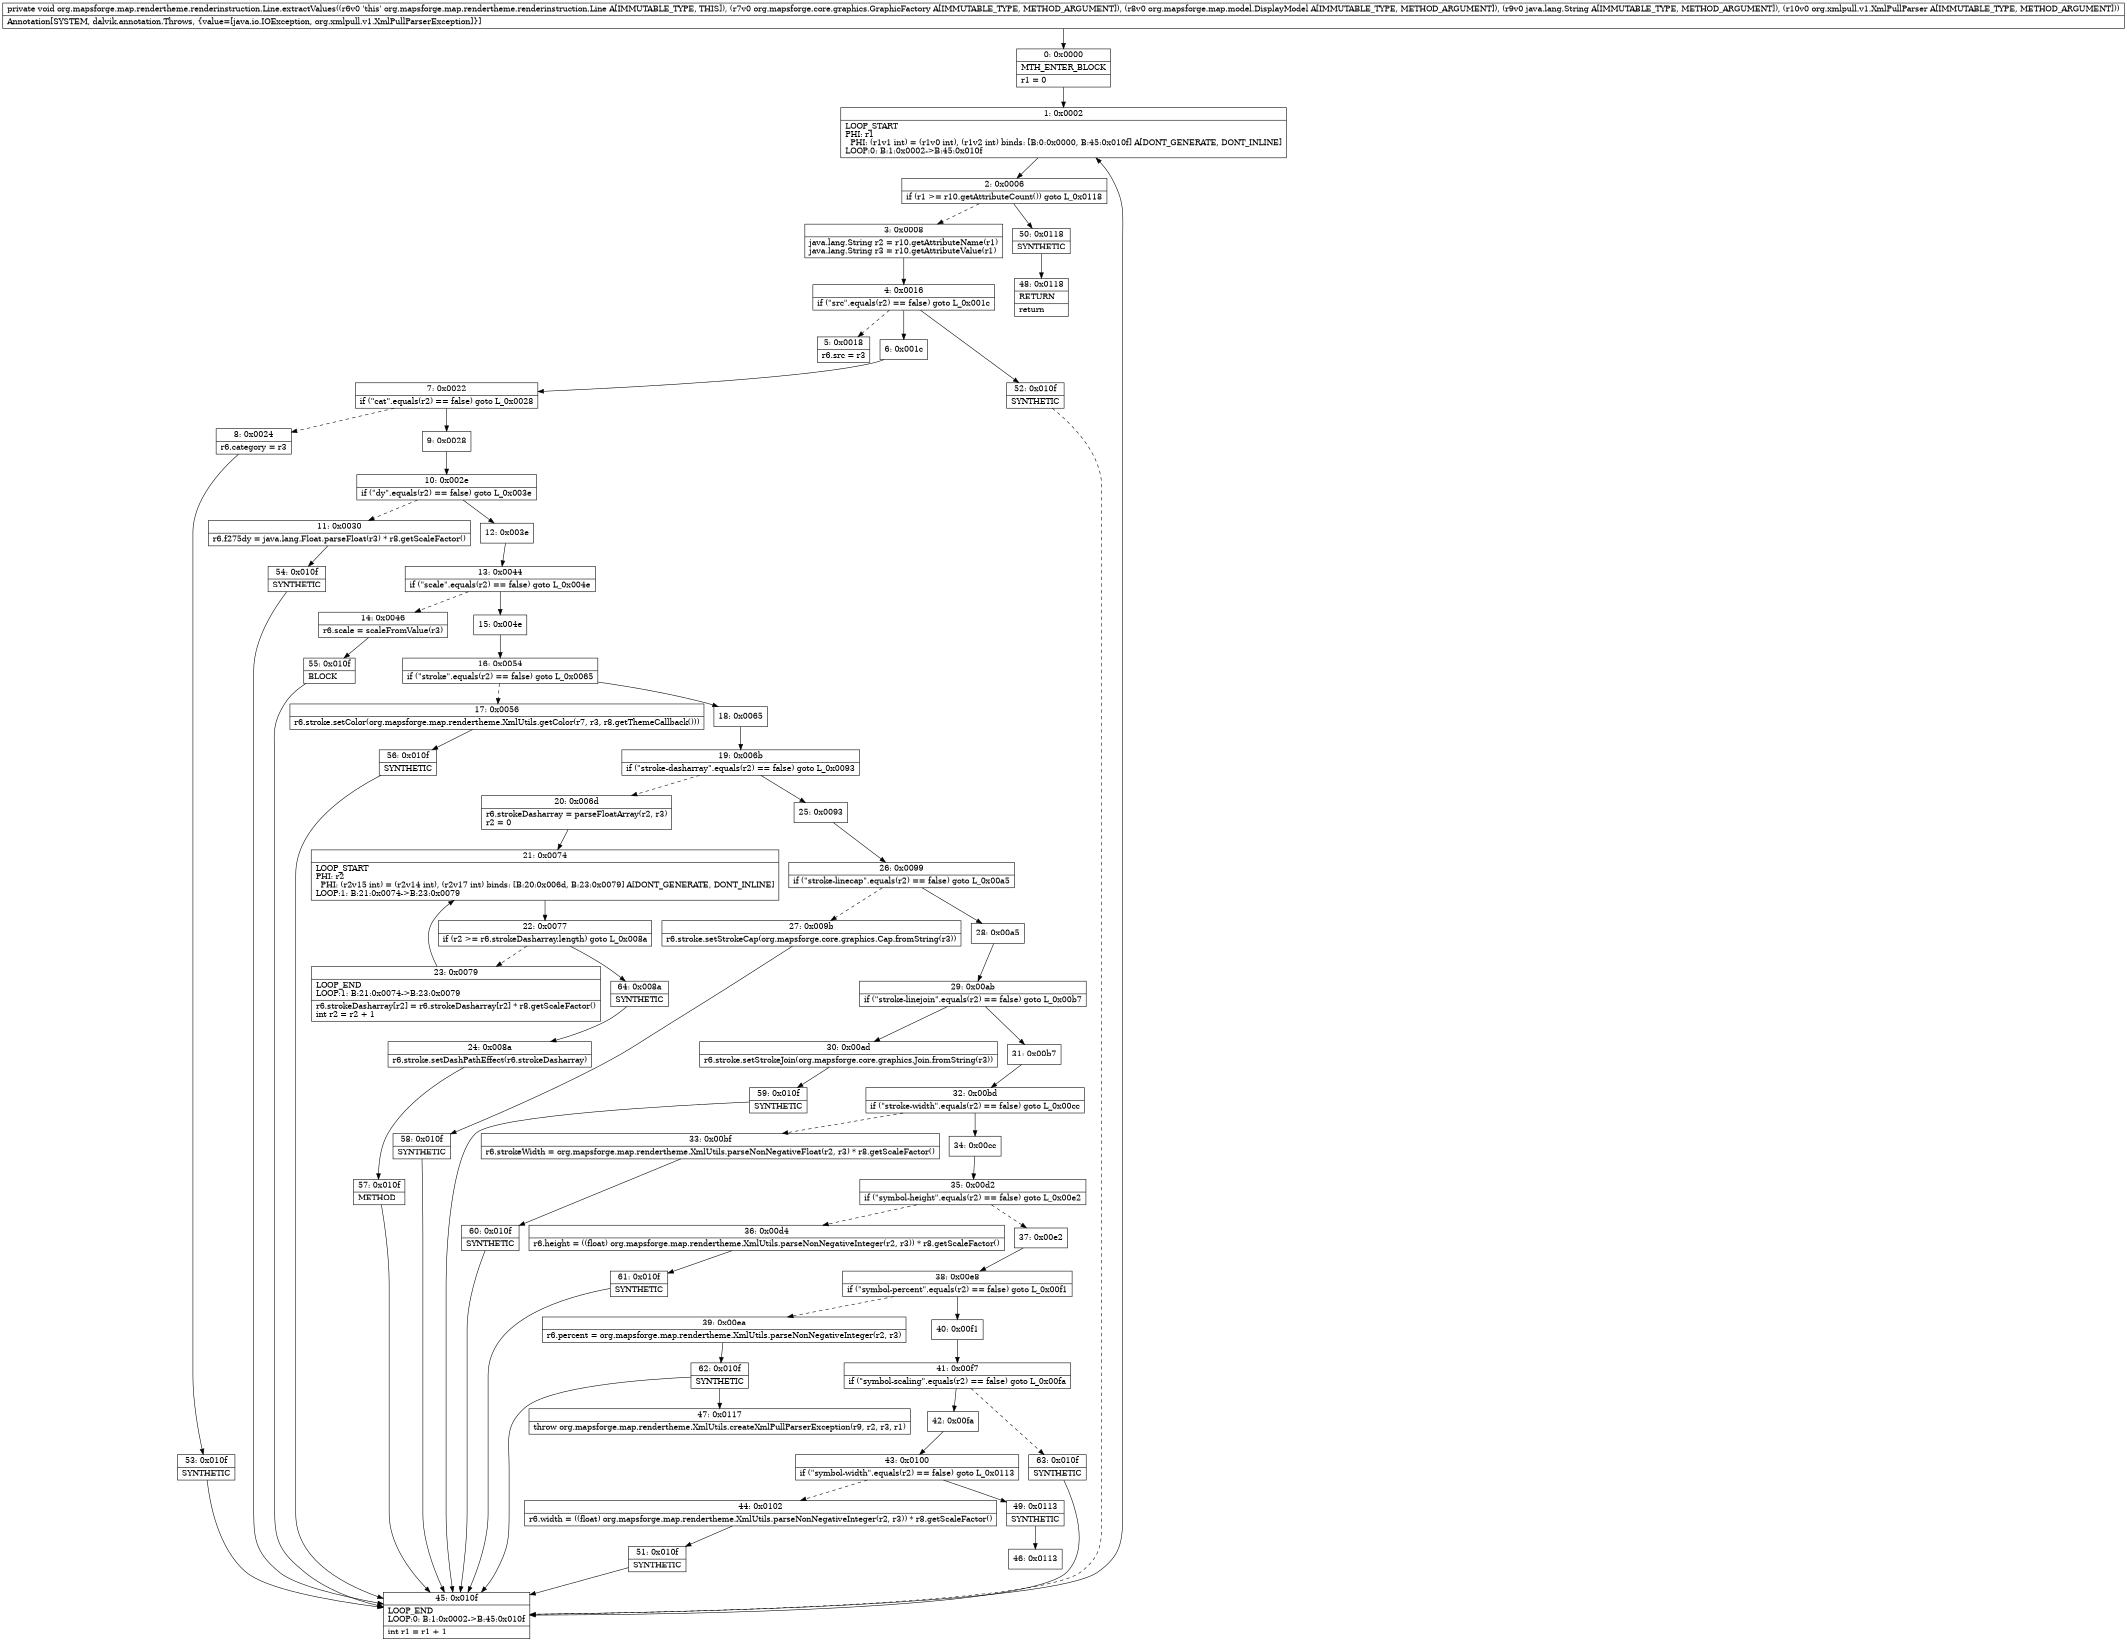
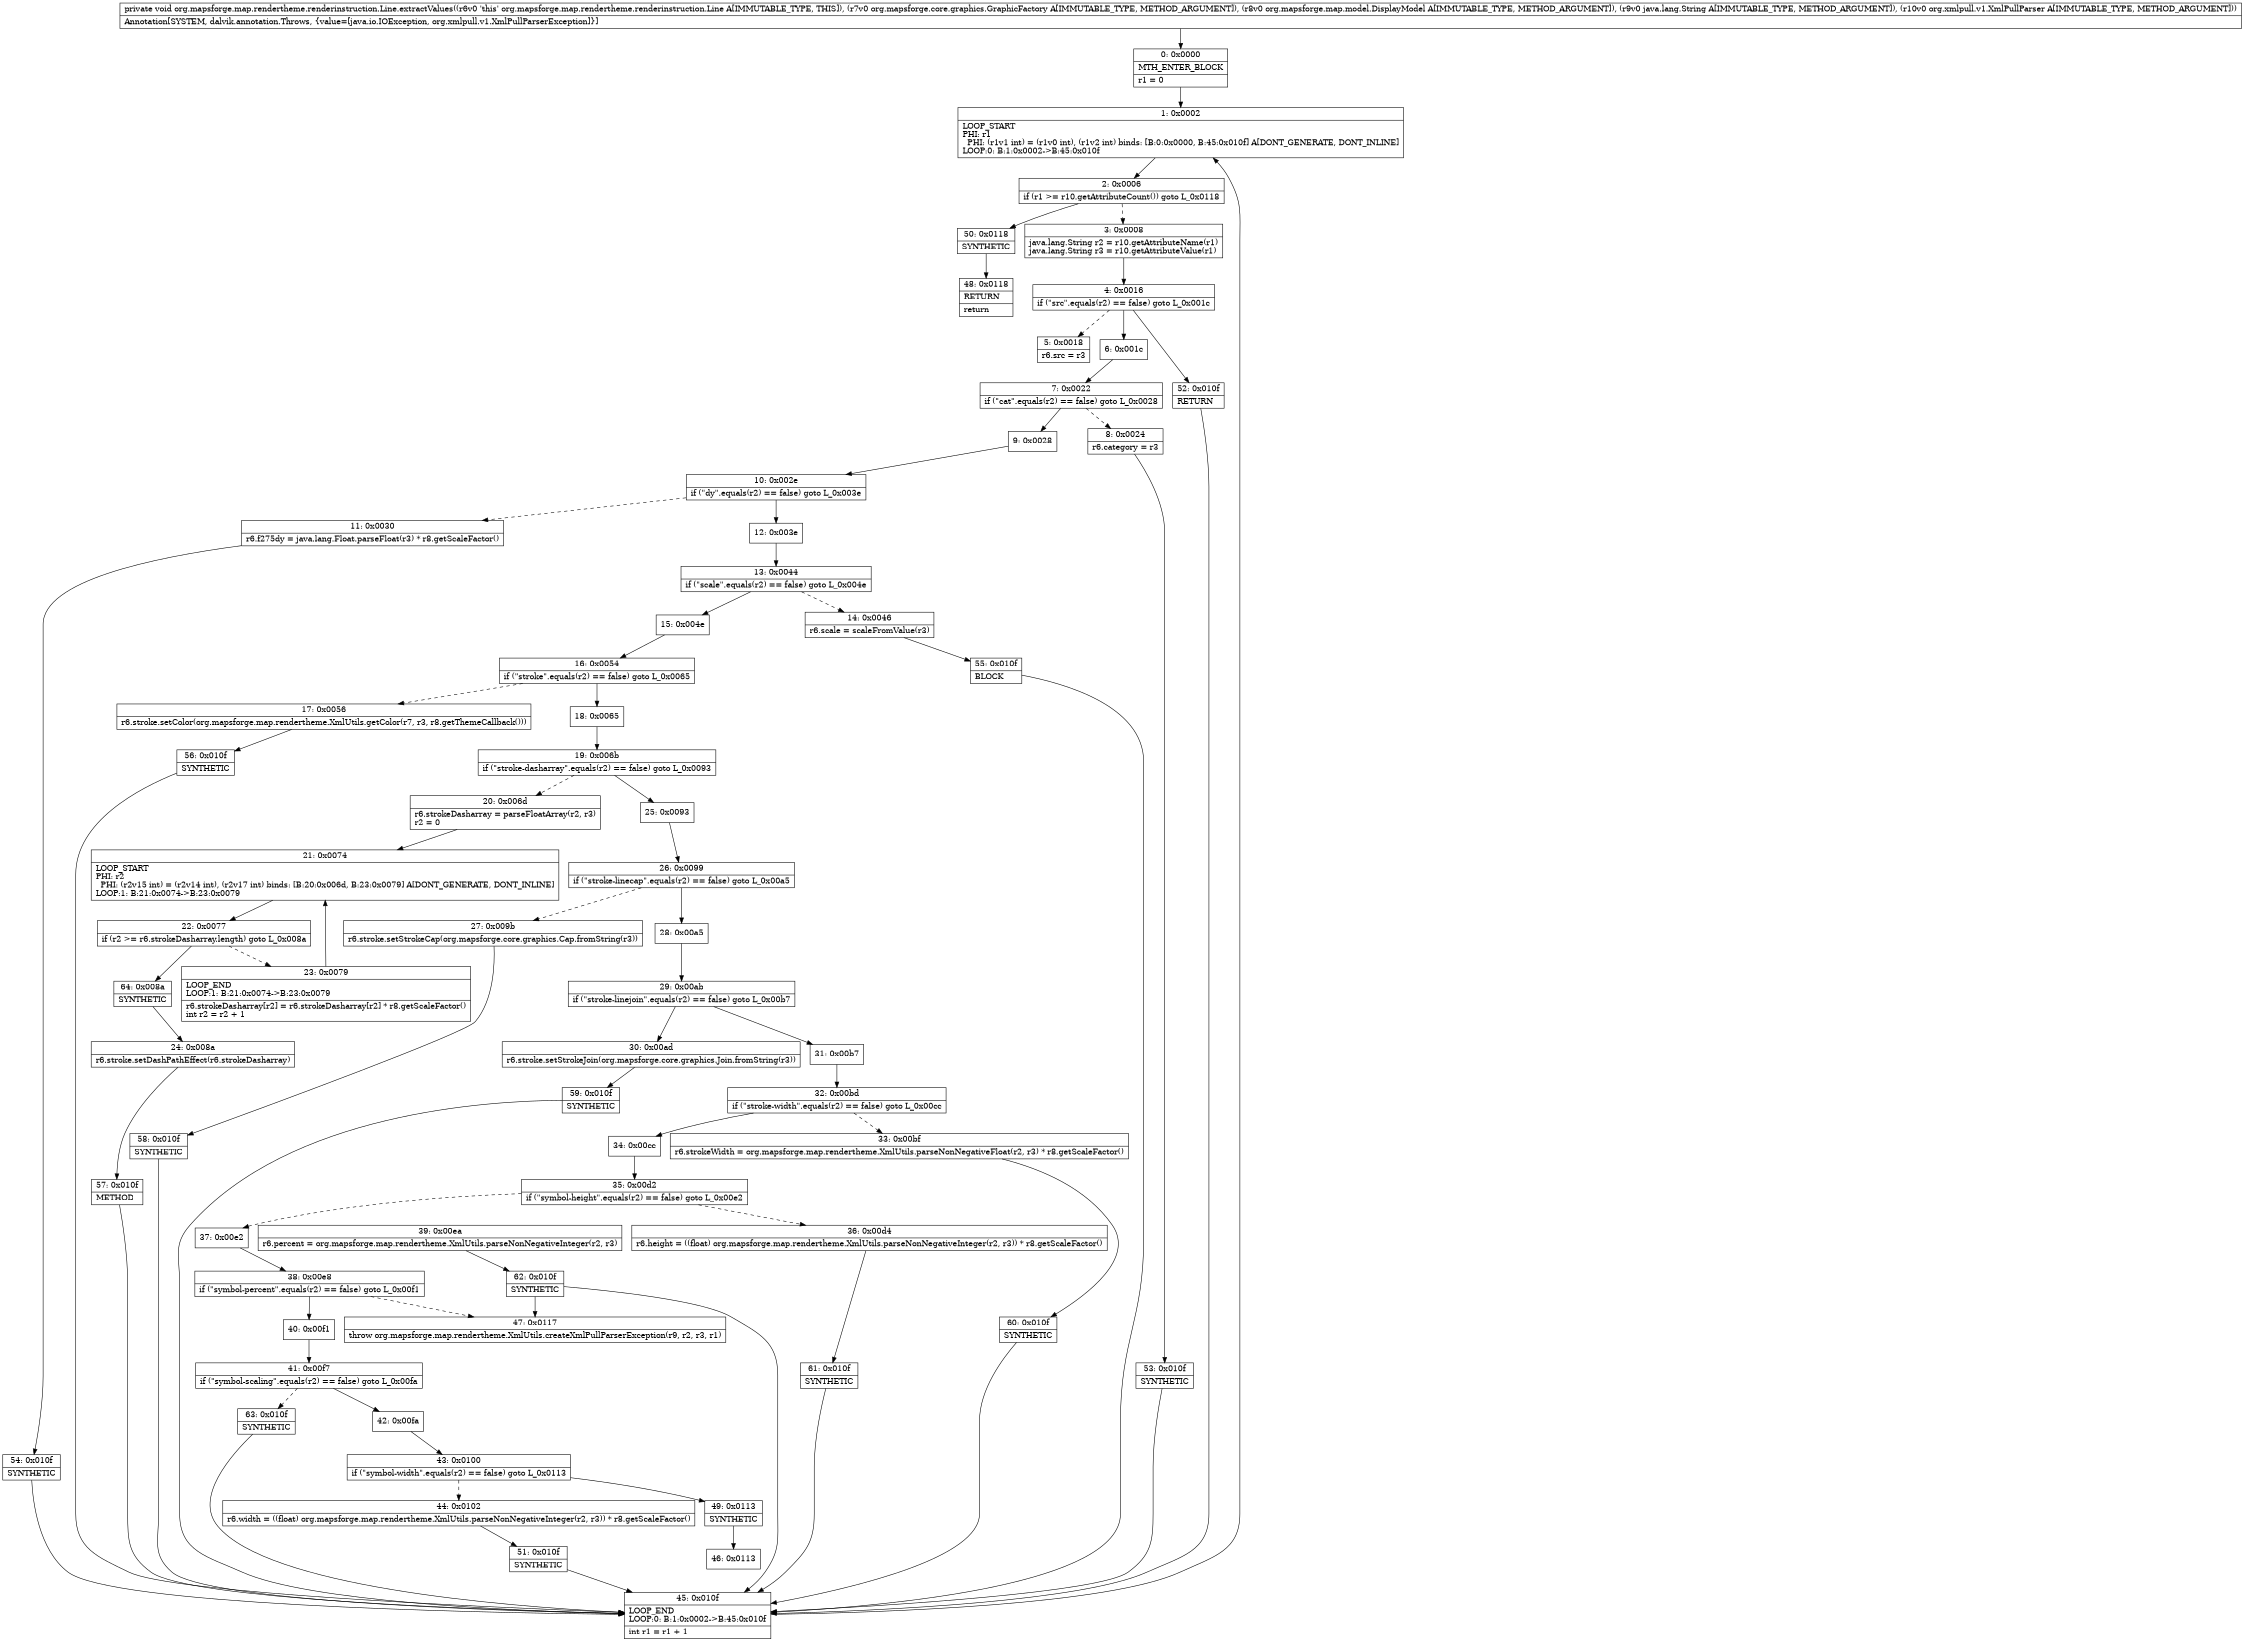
(1035, 402) -> (1195, 402)
(1102, 1259) -> (1209, 1194)
(844, 1306) -> (420, 1306)
